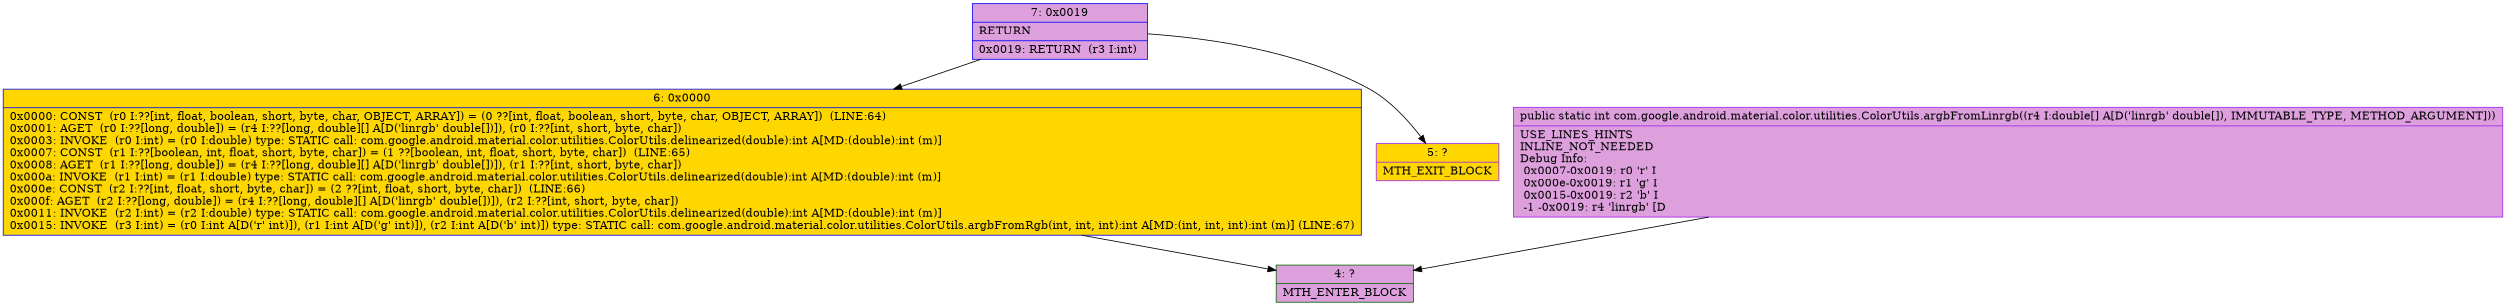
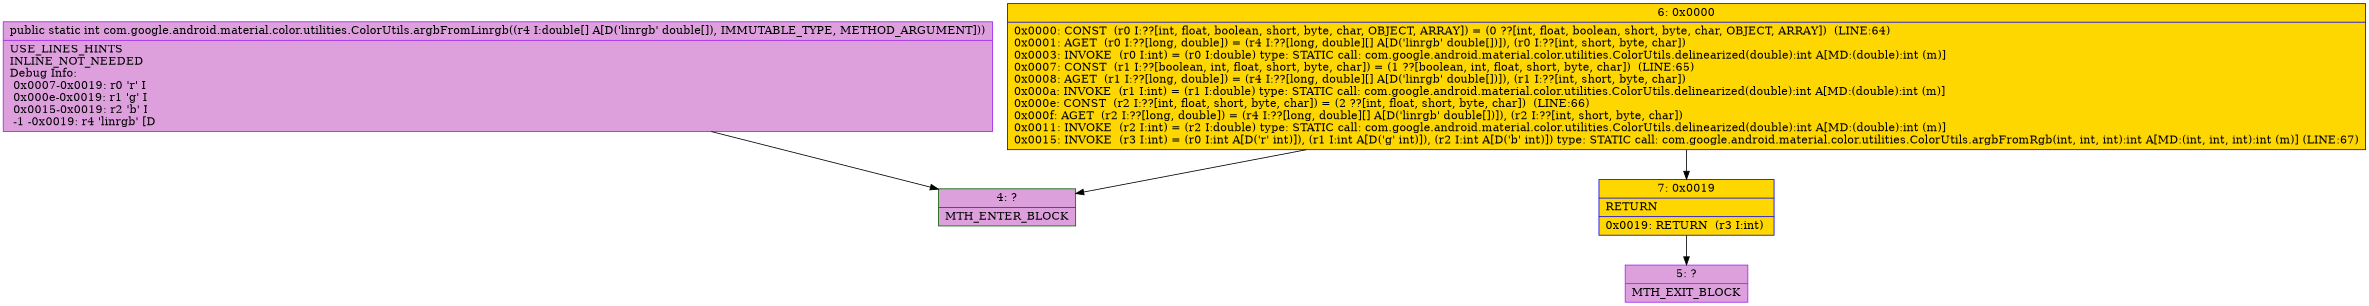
(1060, 31) -> (1687, 207)
(941, 73) -> (1687, 161)
(1438, 162) -> (1687, 284)
